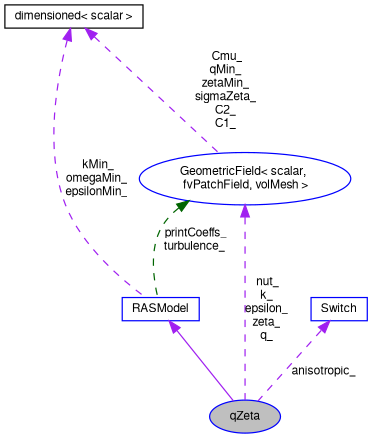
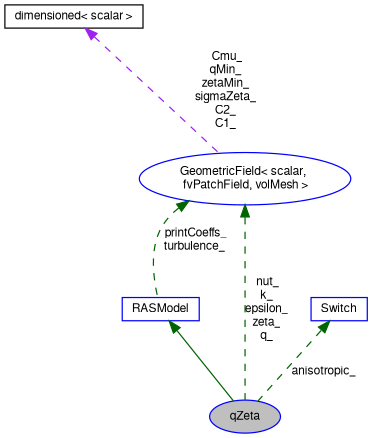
(59, 184) -> none
(245, 309) -> (245, 309)
(205, 366) -> (205, 366)
(290, 366) -> (290, 366)
